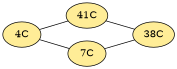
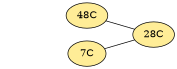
(87, 16) -> (87, 16)
(22, 35) -> none
(154, 35) -> (154, 35)
